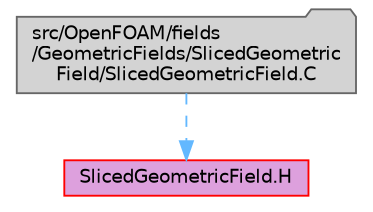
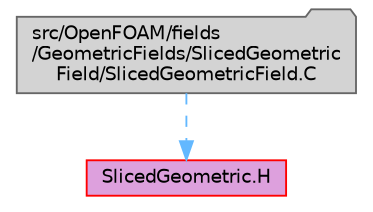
(186, 178) -> (186, 178)
